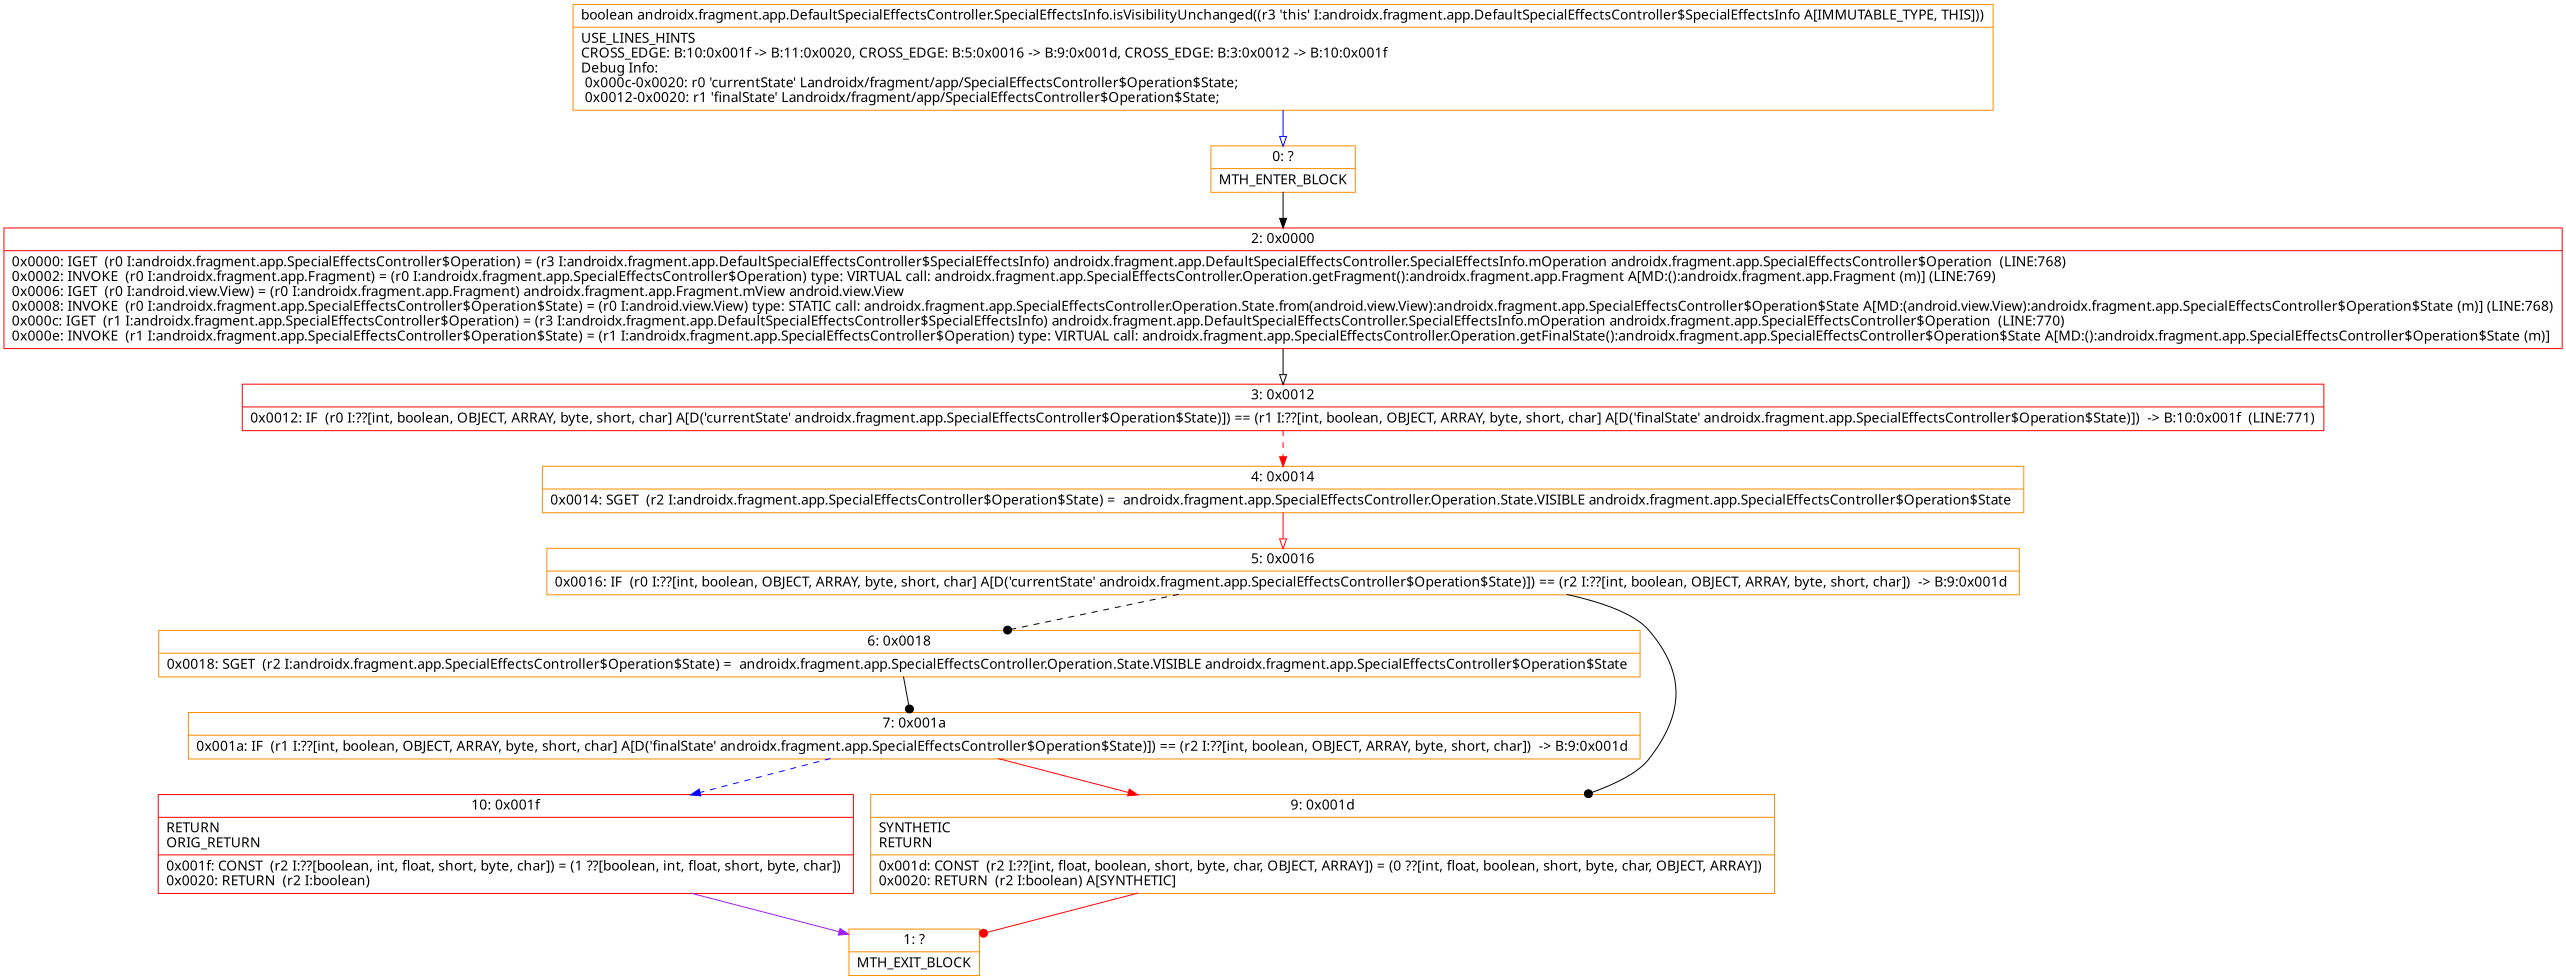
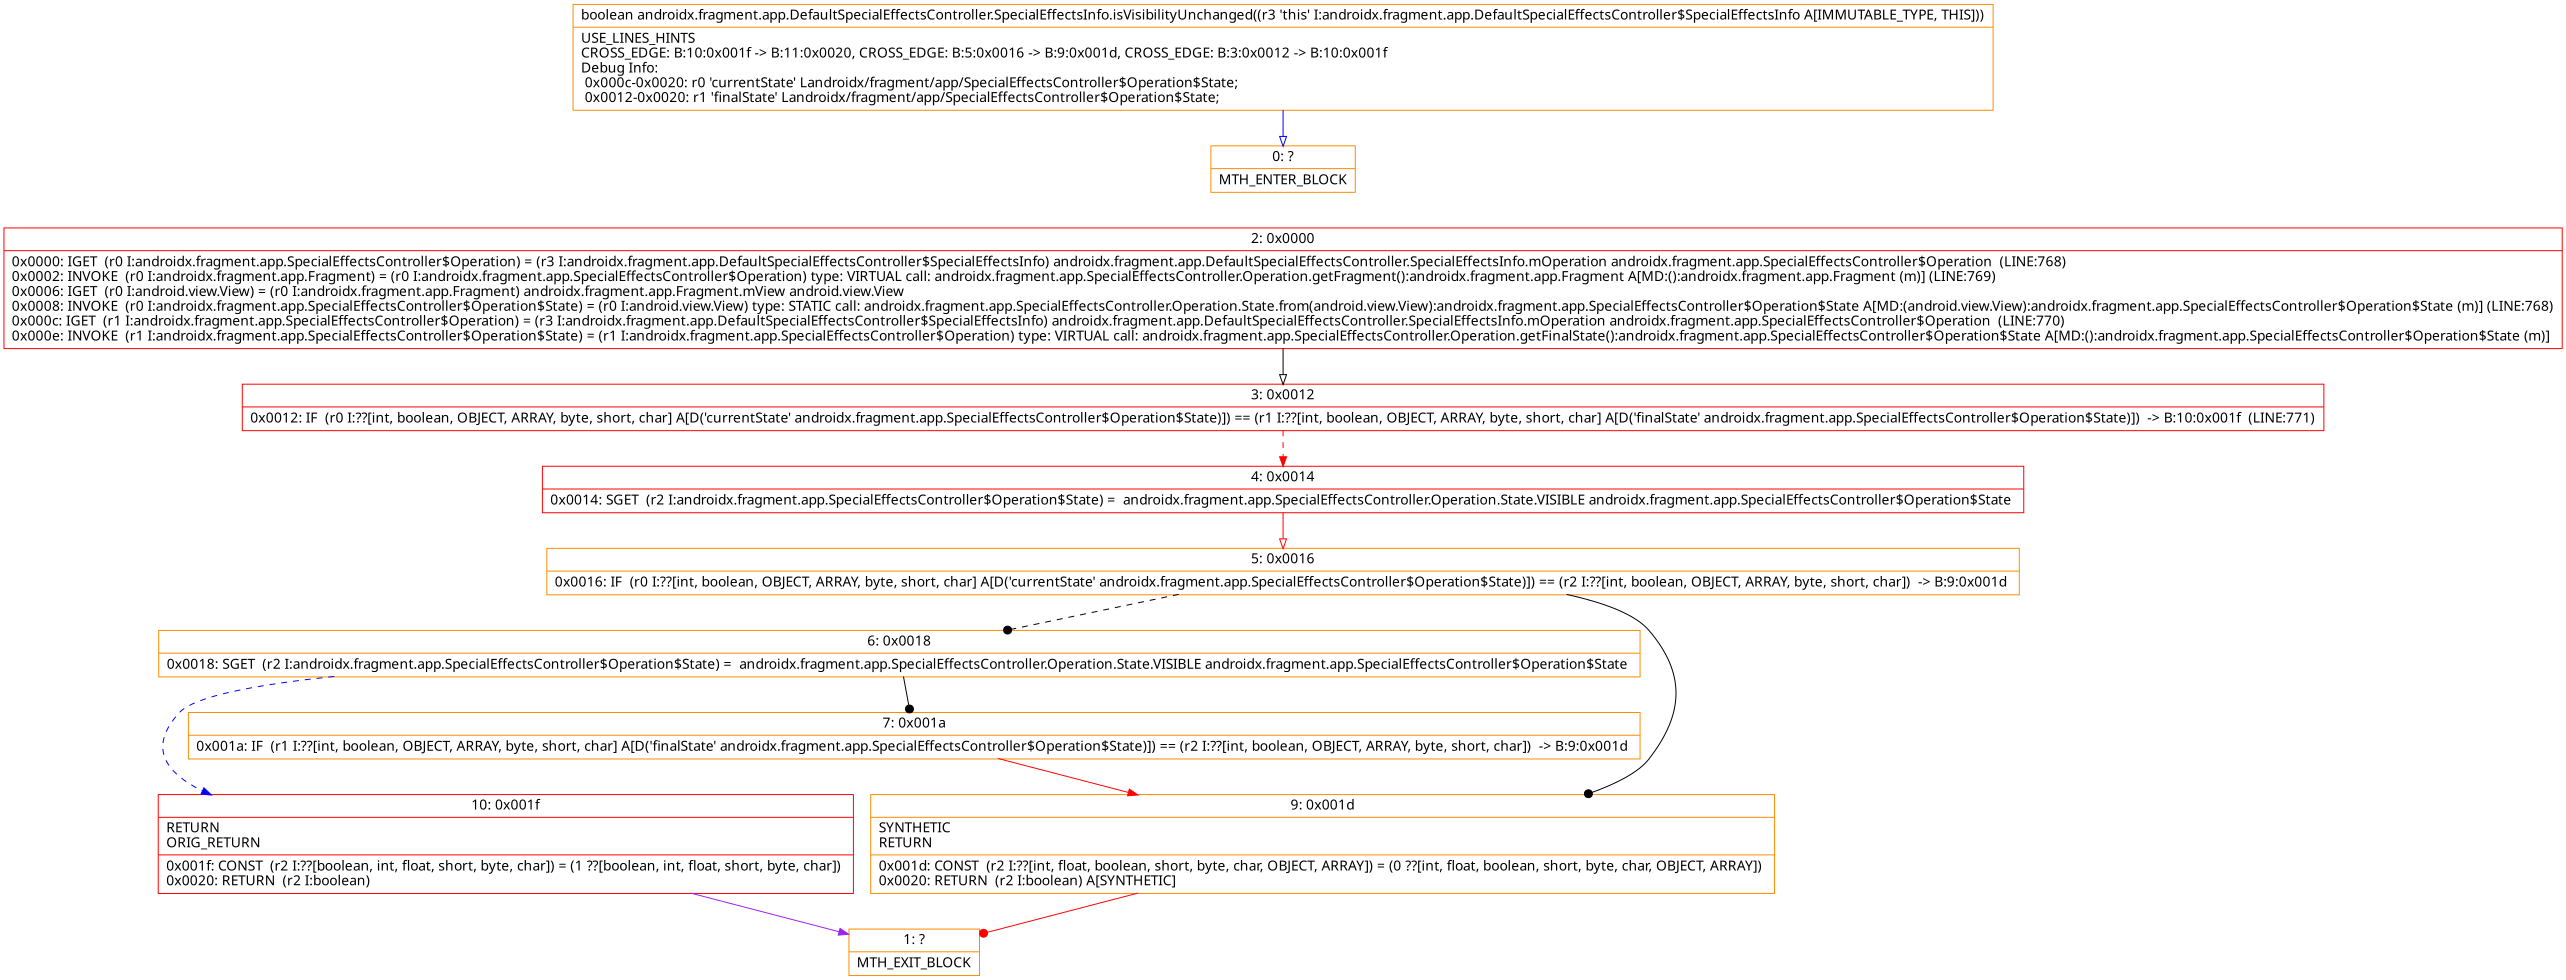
(1283, 205) -> none
(1283, 490) -> (1283, 490)
(765, 775) -> (206, 699)
